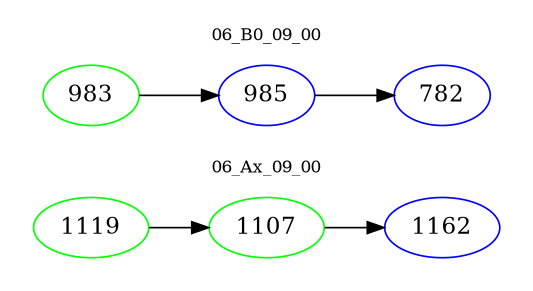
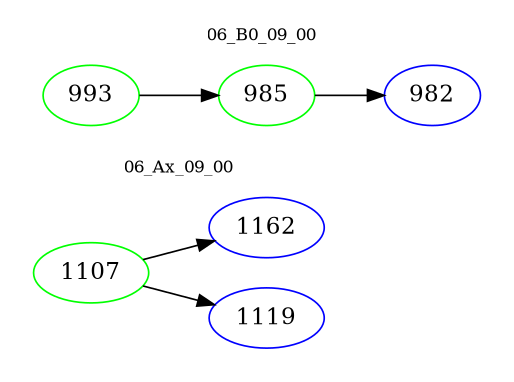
(91, 95) -> (91, 95)
(267, 95) -> (267, 95)
(442, 95) -> (432, 95)
(91, 228) -> (267, 318)
(170, 228) -> (171, 293)
